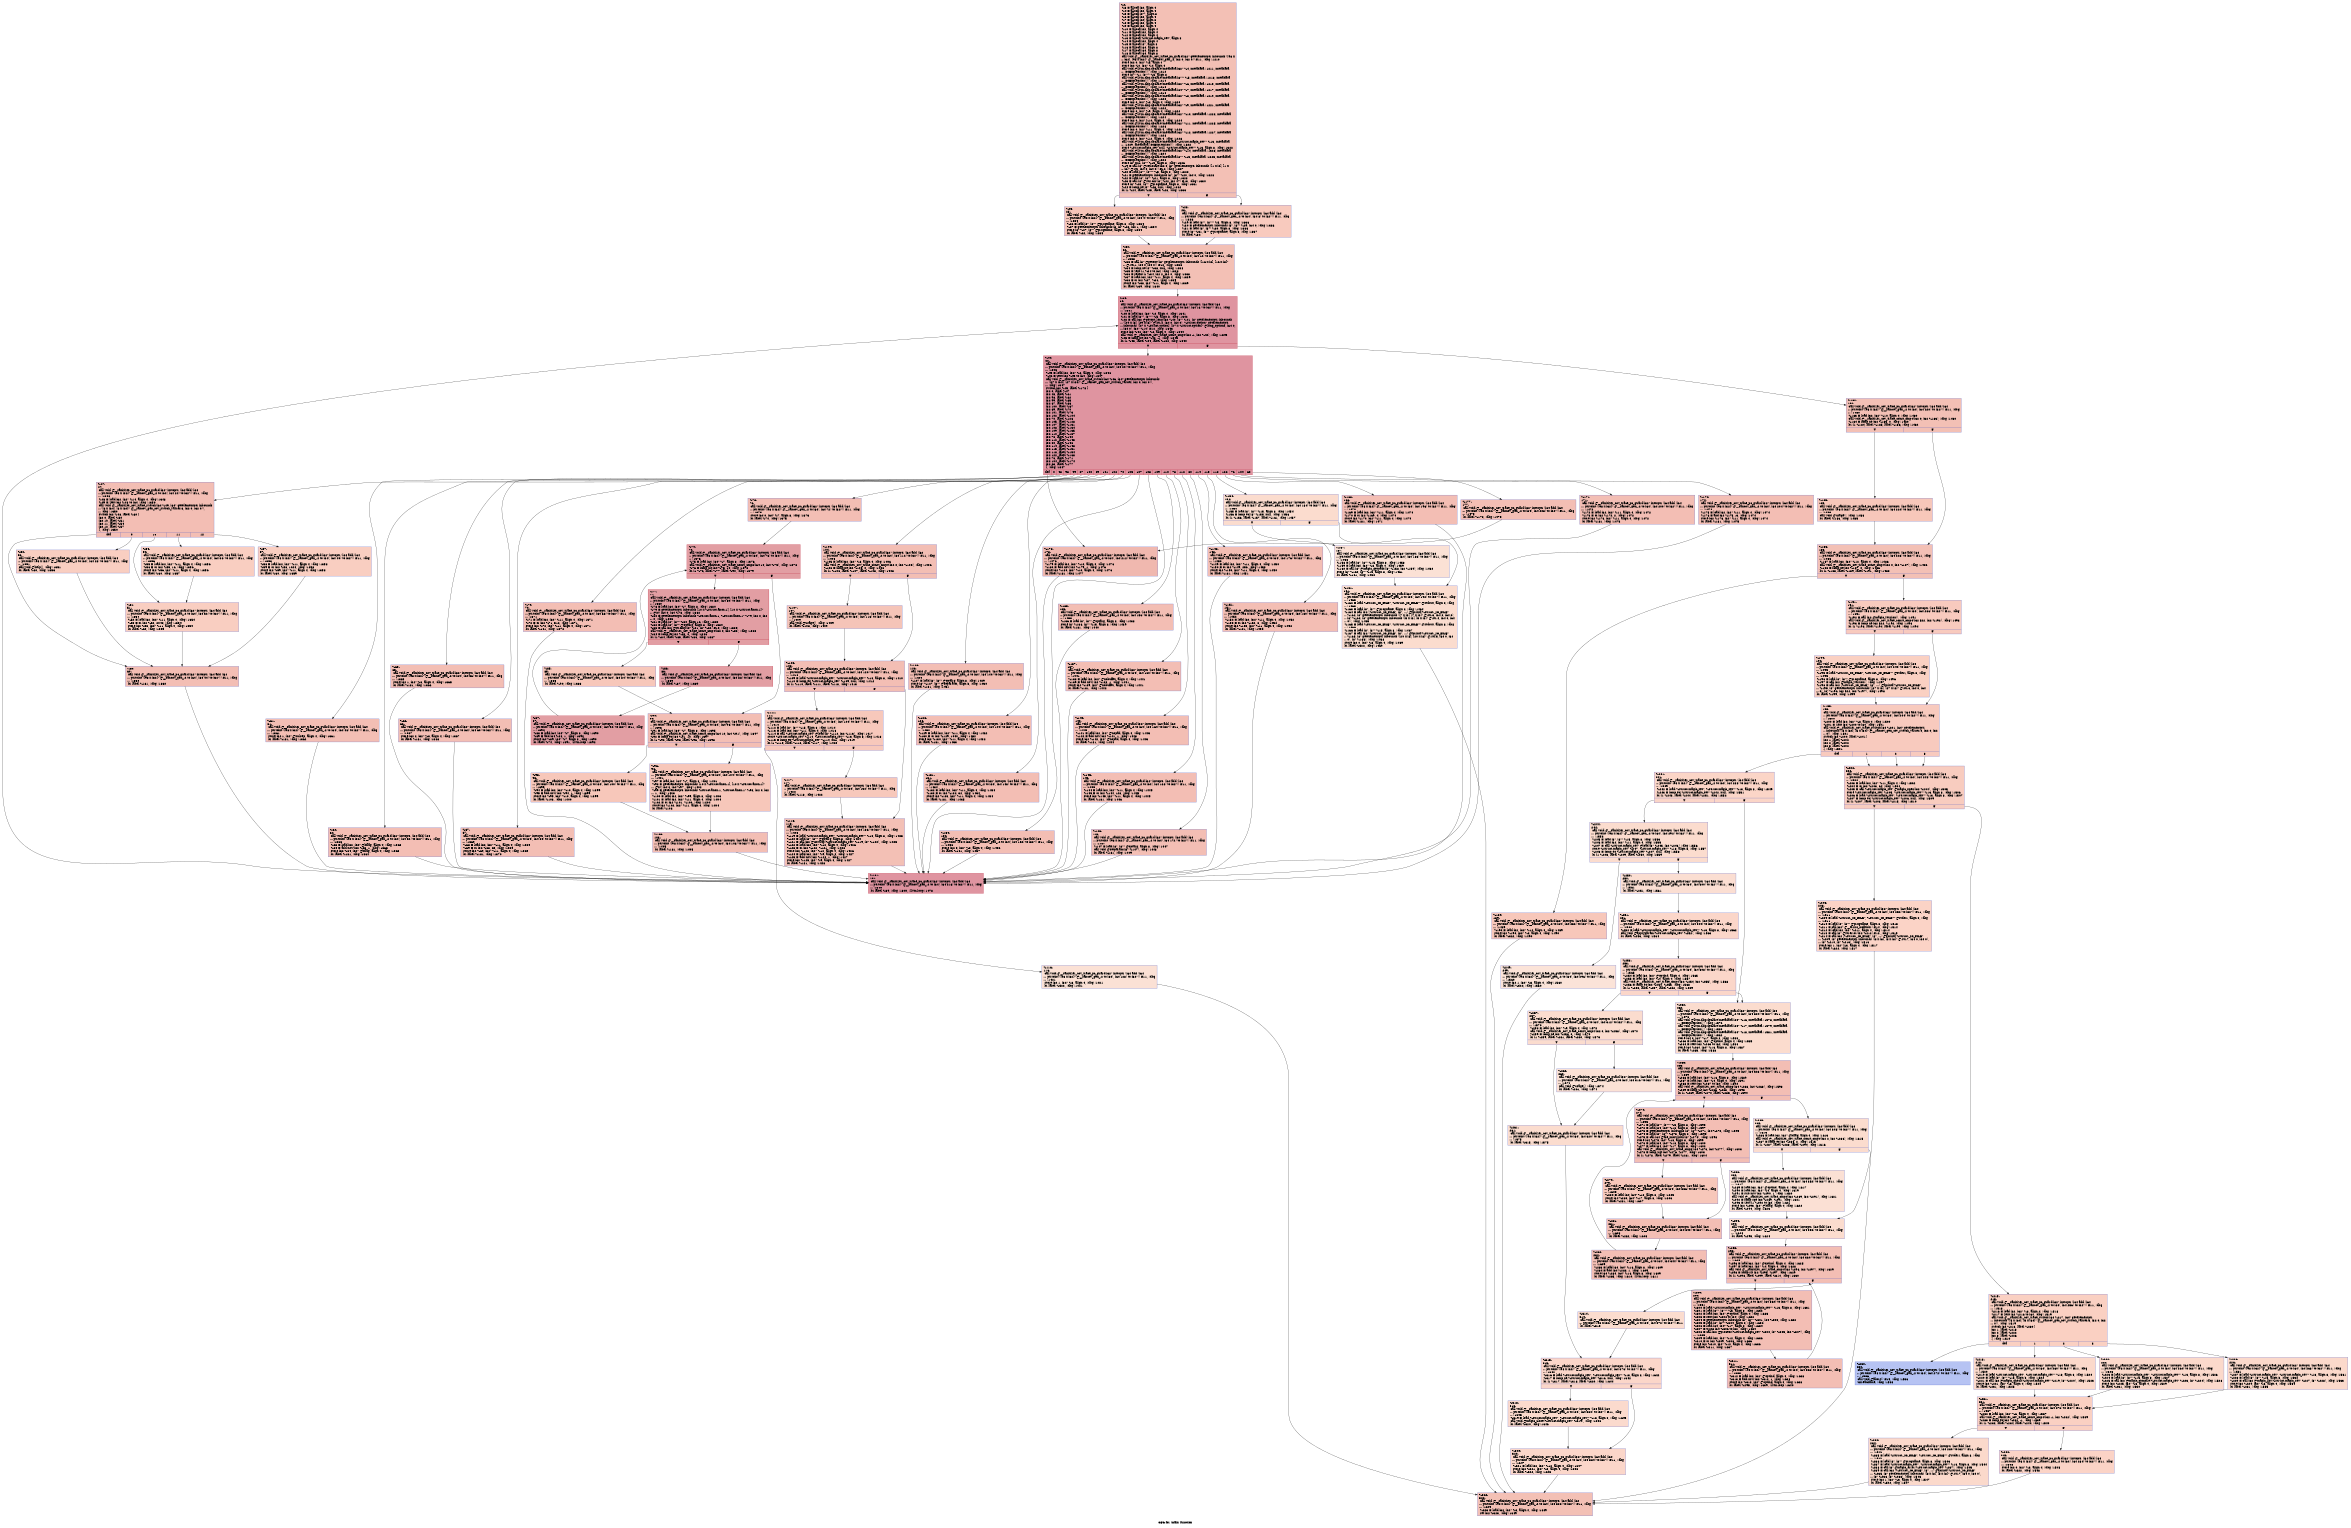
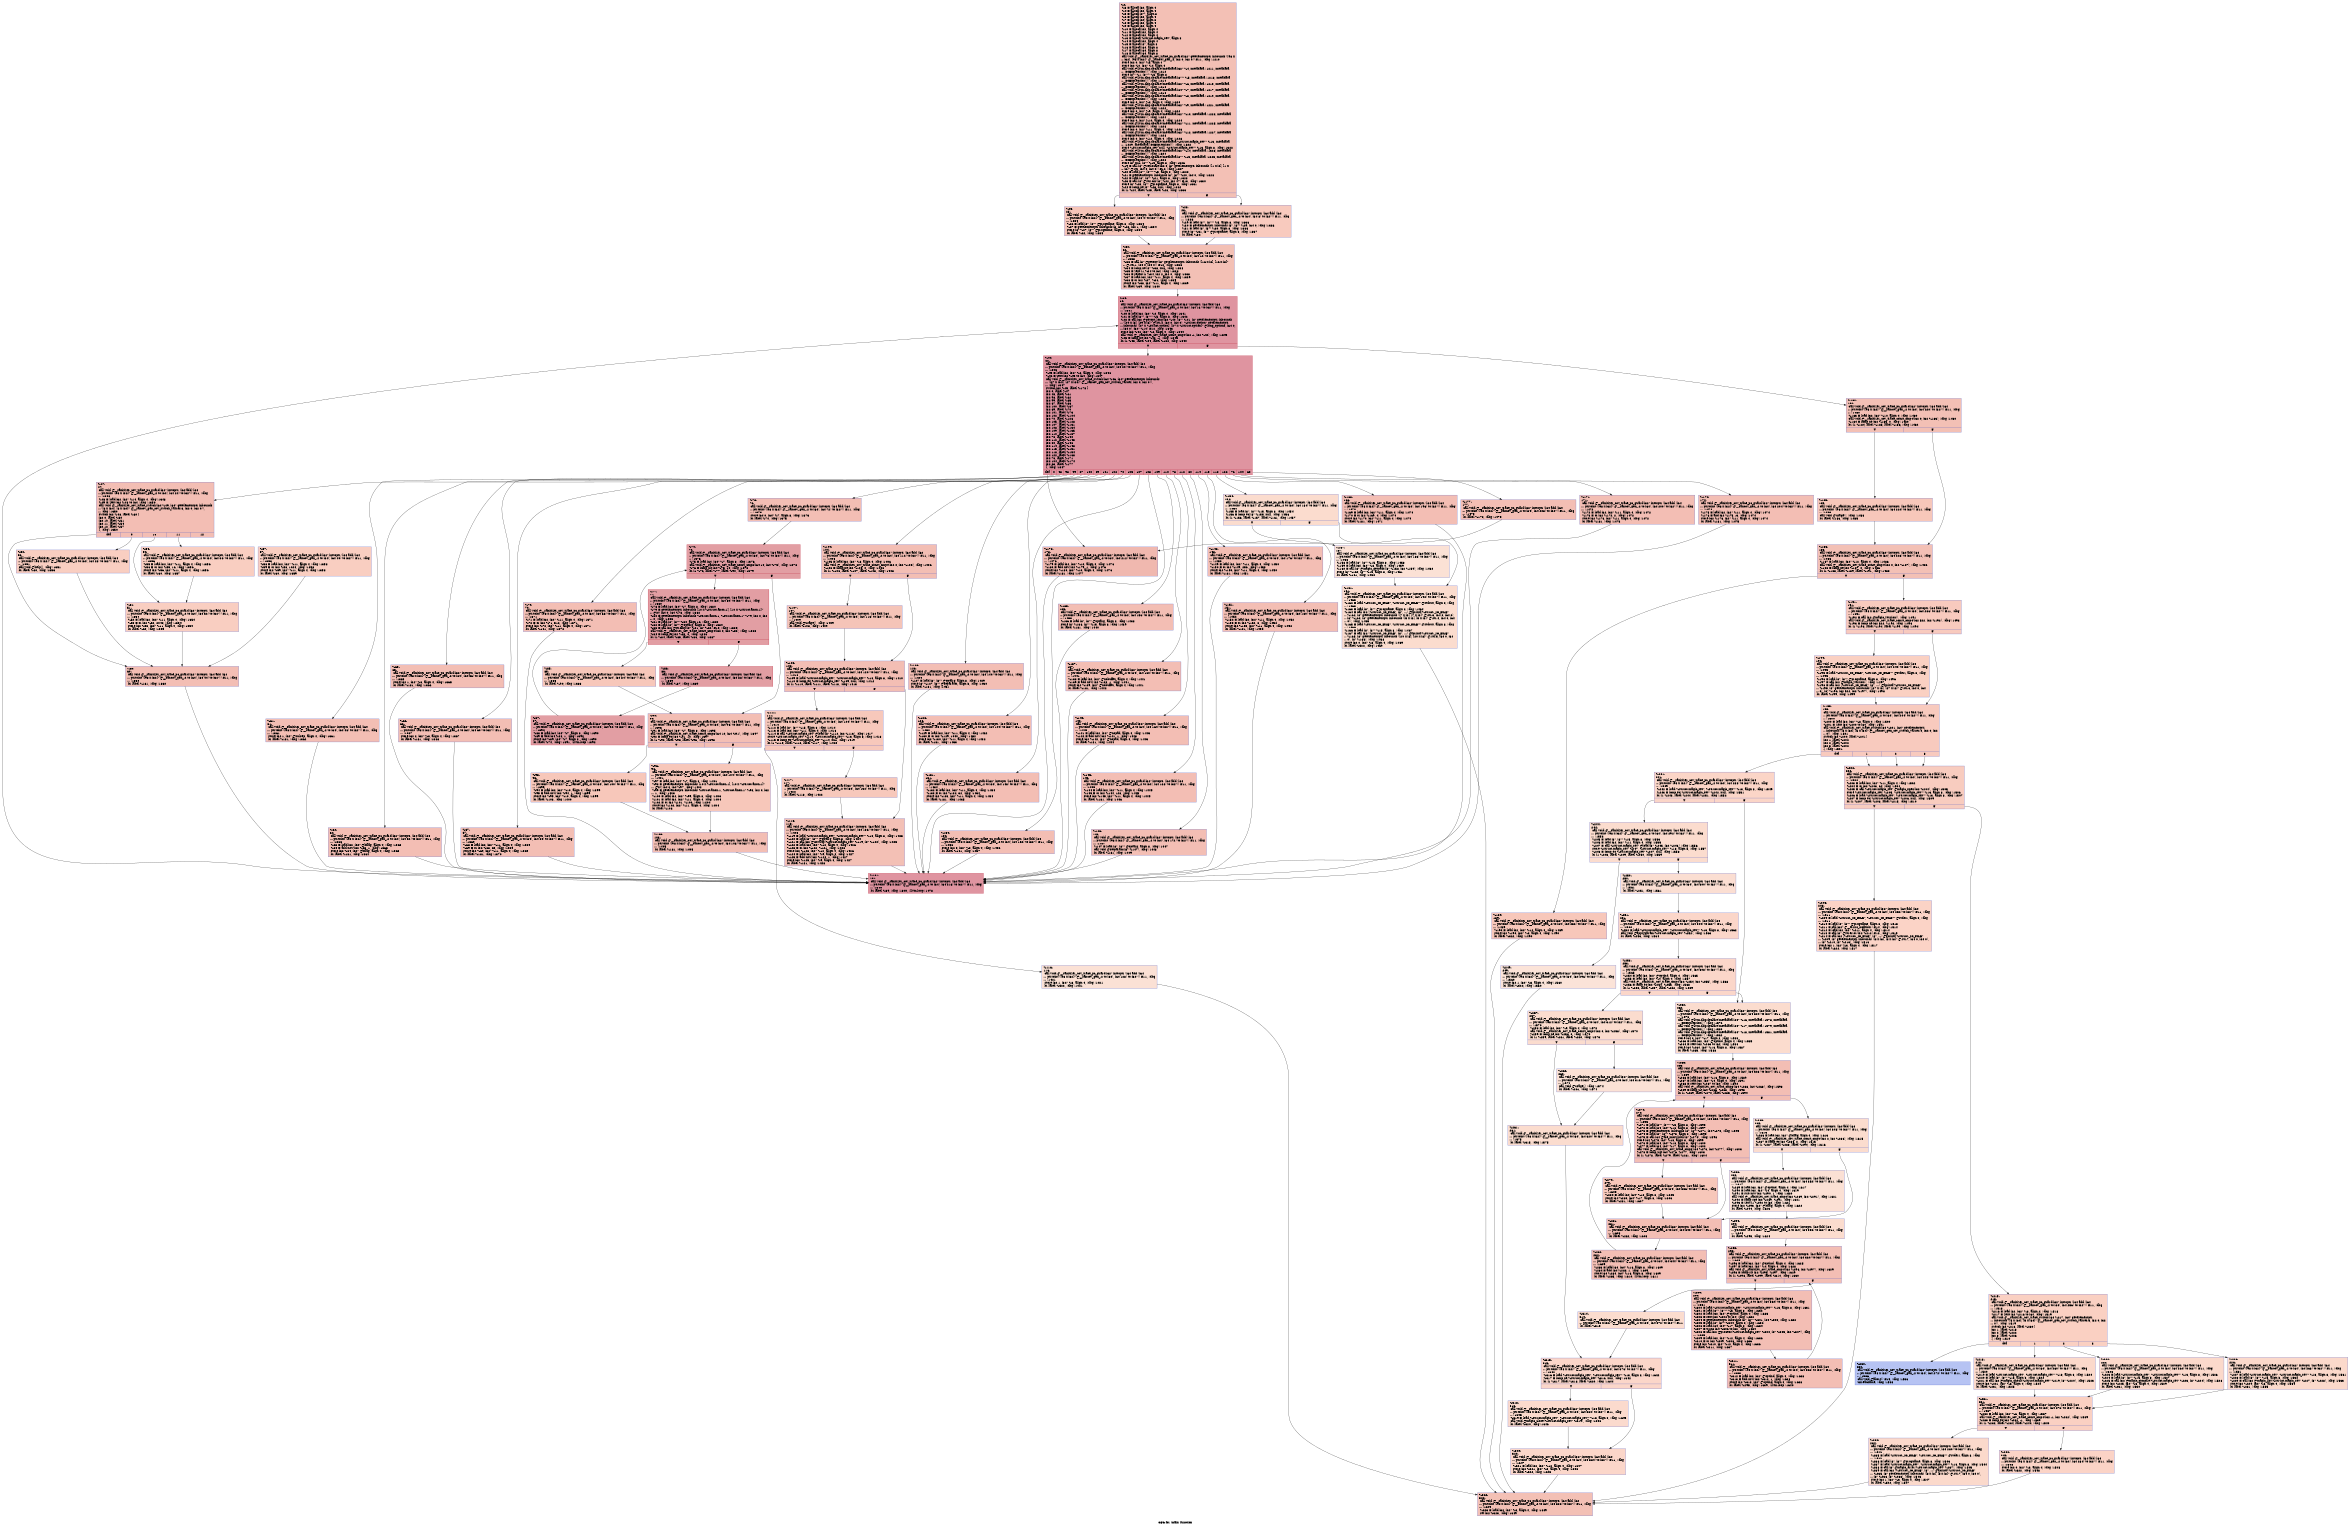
(246, 538) -> none
(1862, 1189) -> (1817, 1217)
